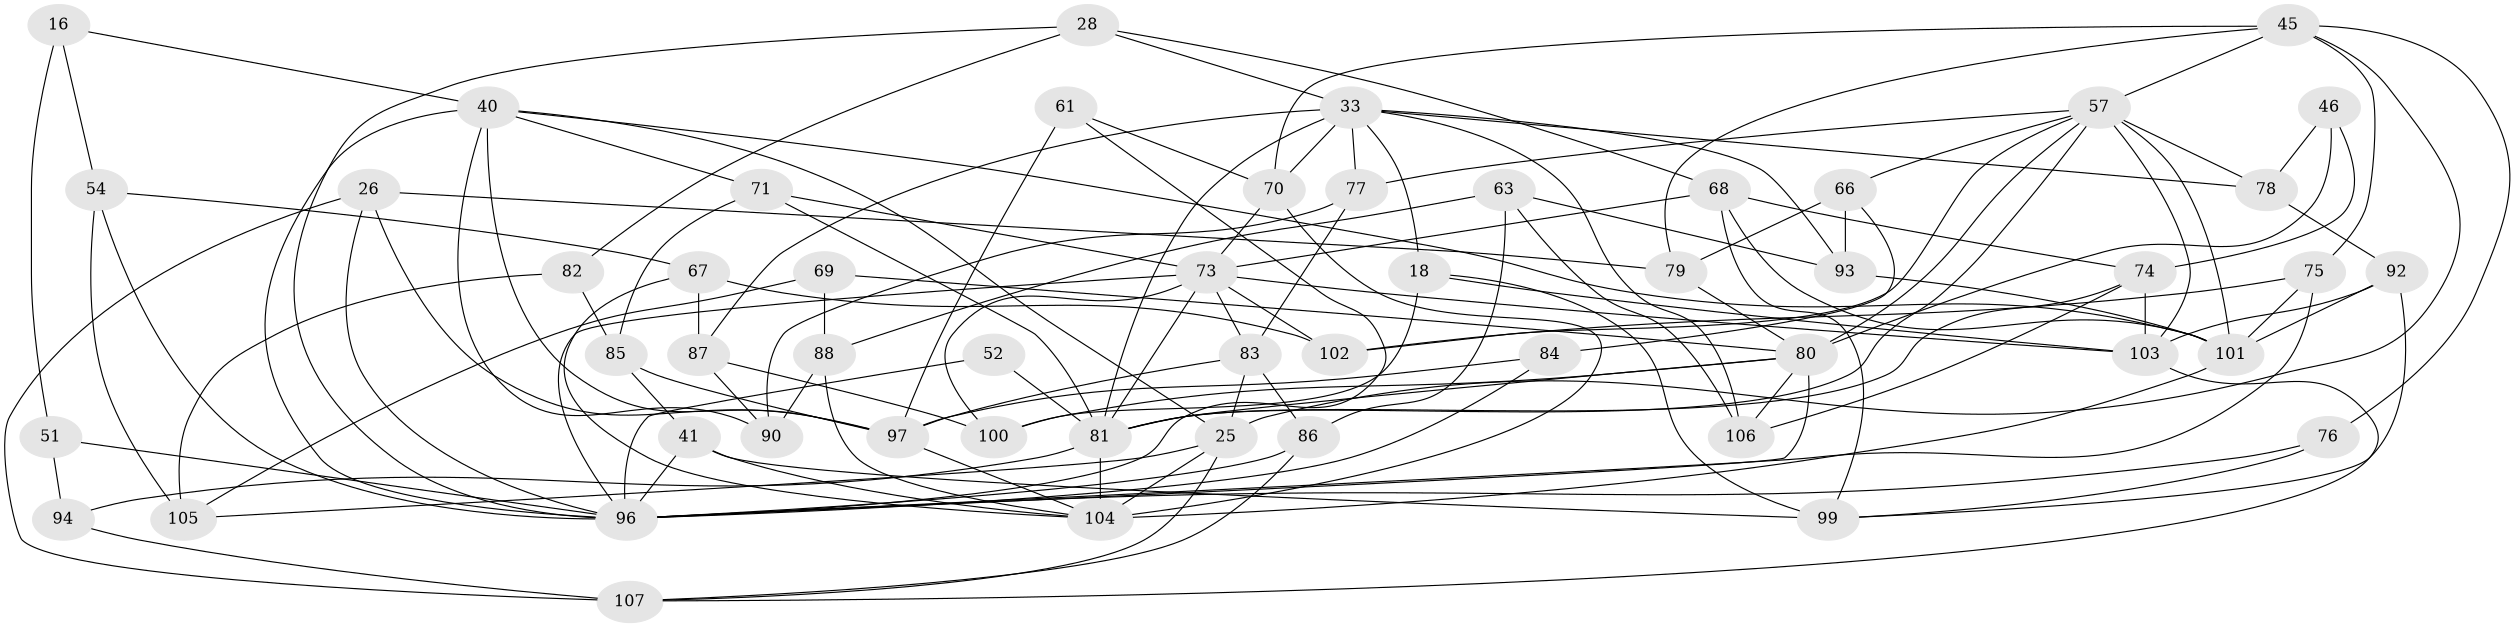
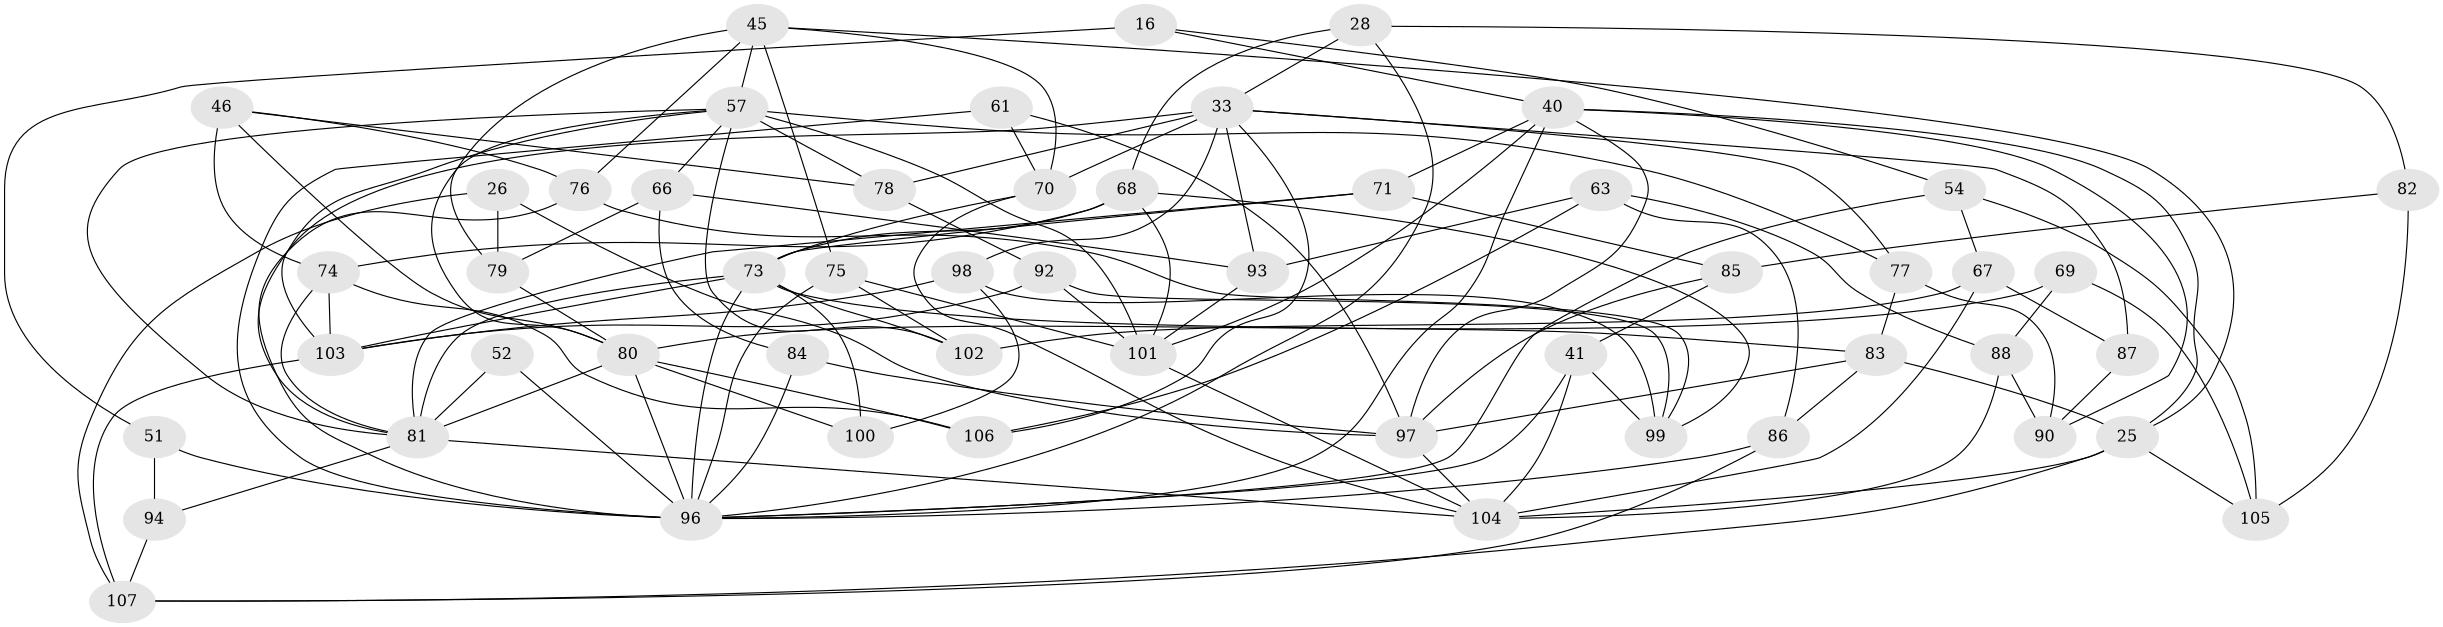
none -> (437, 142)
(1420, 272) -> (962, 272)
(847, 392) -> none
(398, 417) -> none
